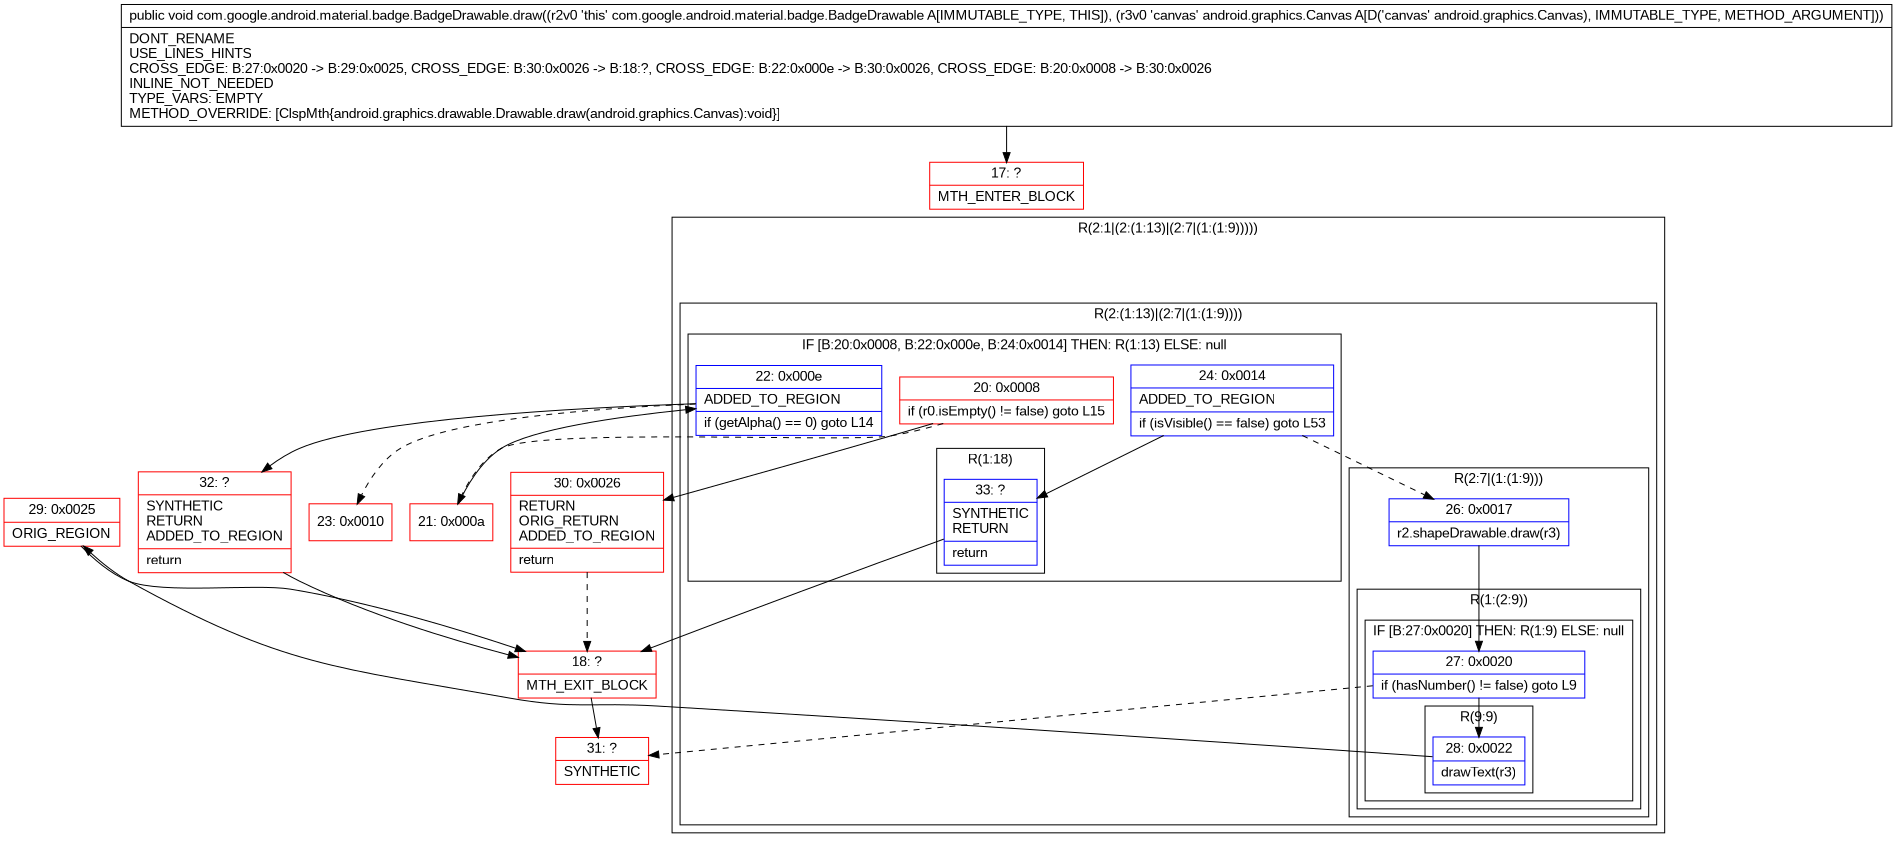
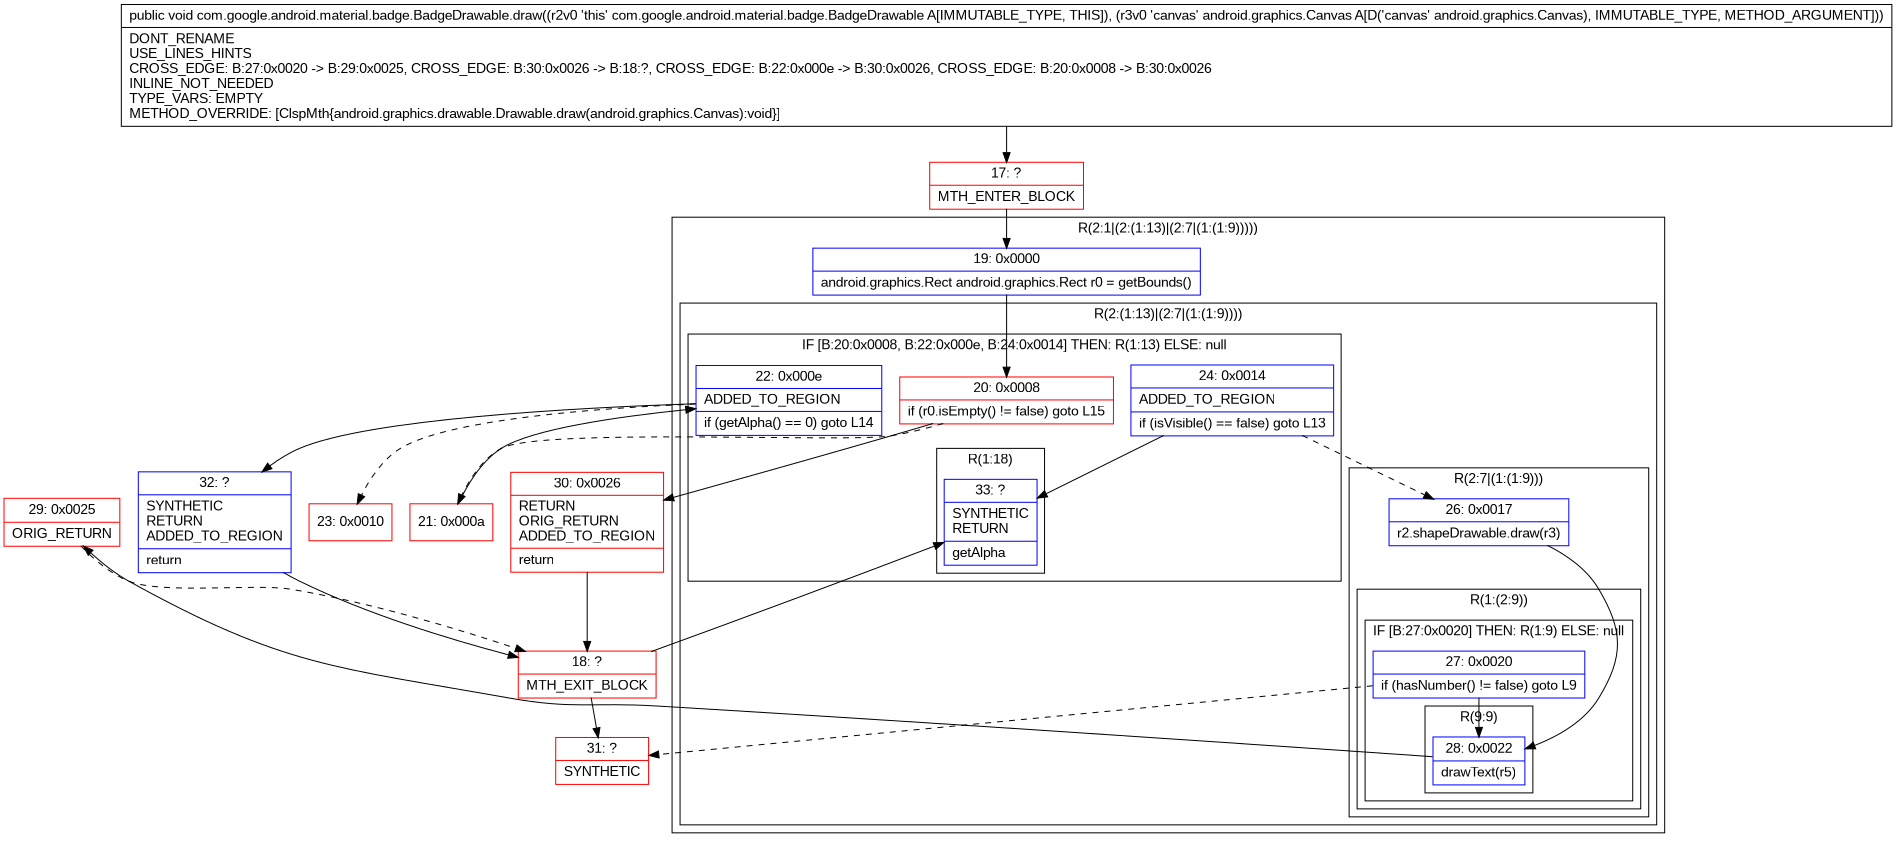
none -> (1007, 272)
(1232, 423) -> (1232, 423)
(215, 522) -> (215, 522)
(61, 534) -> (62, 534)
(970, 553) -> (979, 553)
(296, 590) -> (296, 590)
(797, 593) -> (793, 599)
(1479, 596) -> (1617, 650)
(587, 607) -> (587, 607)
(1479, 772) -> (1479, 772)
